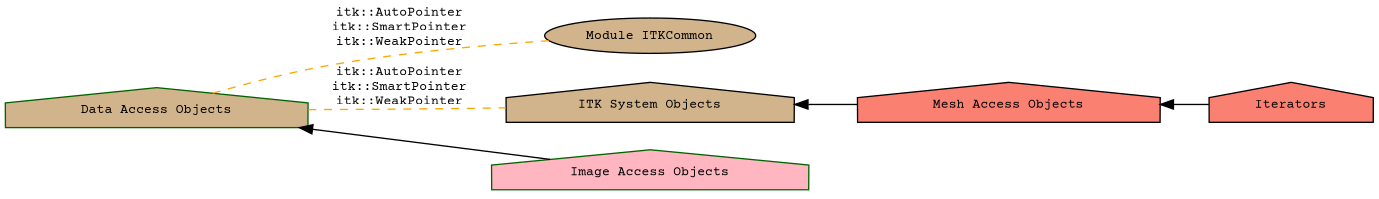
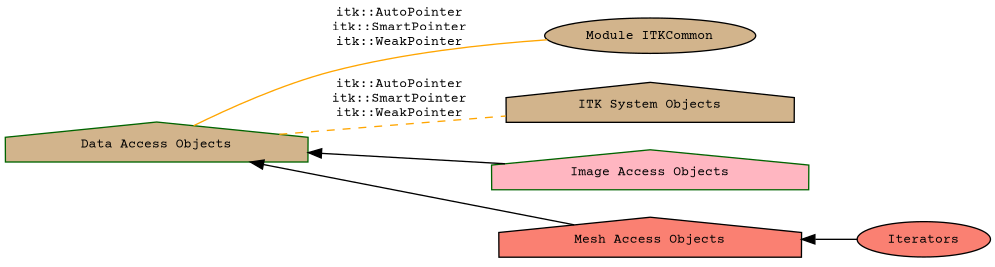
(379, 57) -> (366, 64)
(833, 104) -> (419, 195)
(1291, 104) -> (924, 239)
